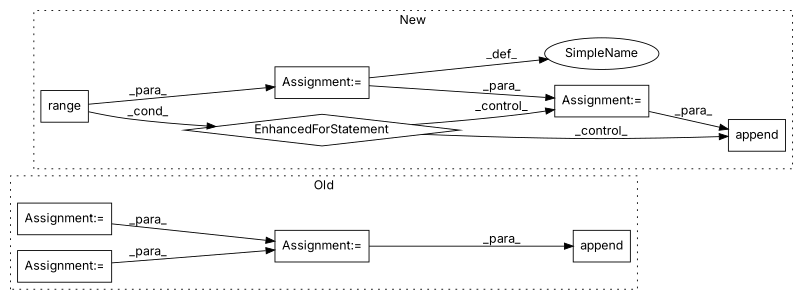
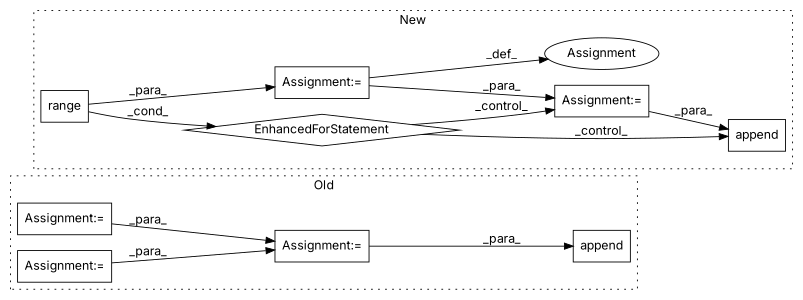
(602, 54) -> (602, 54)
